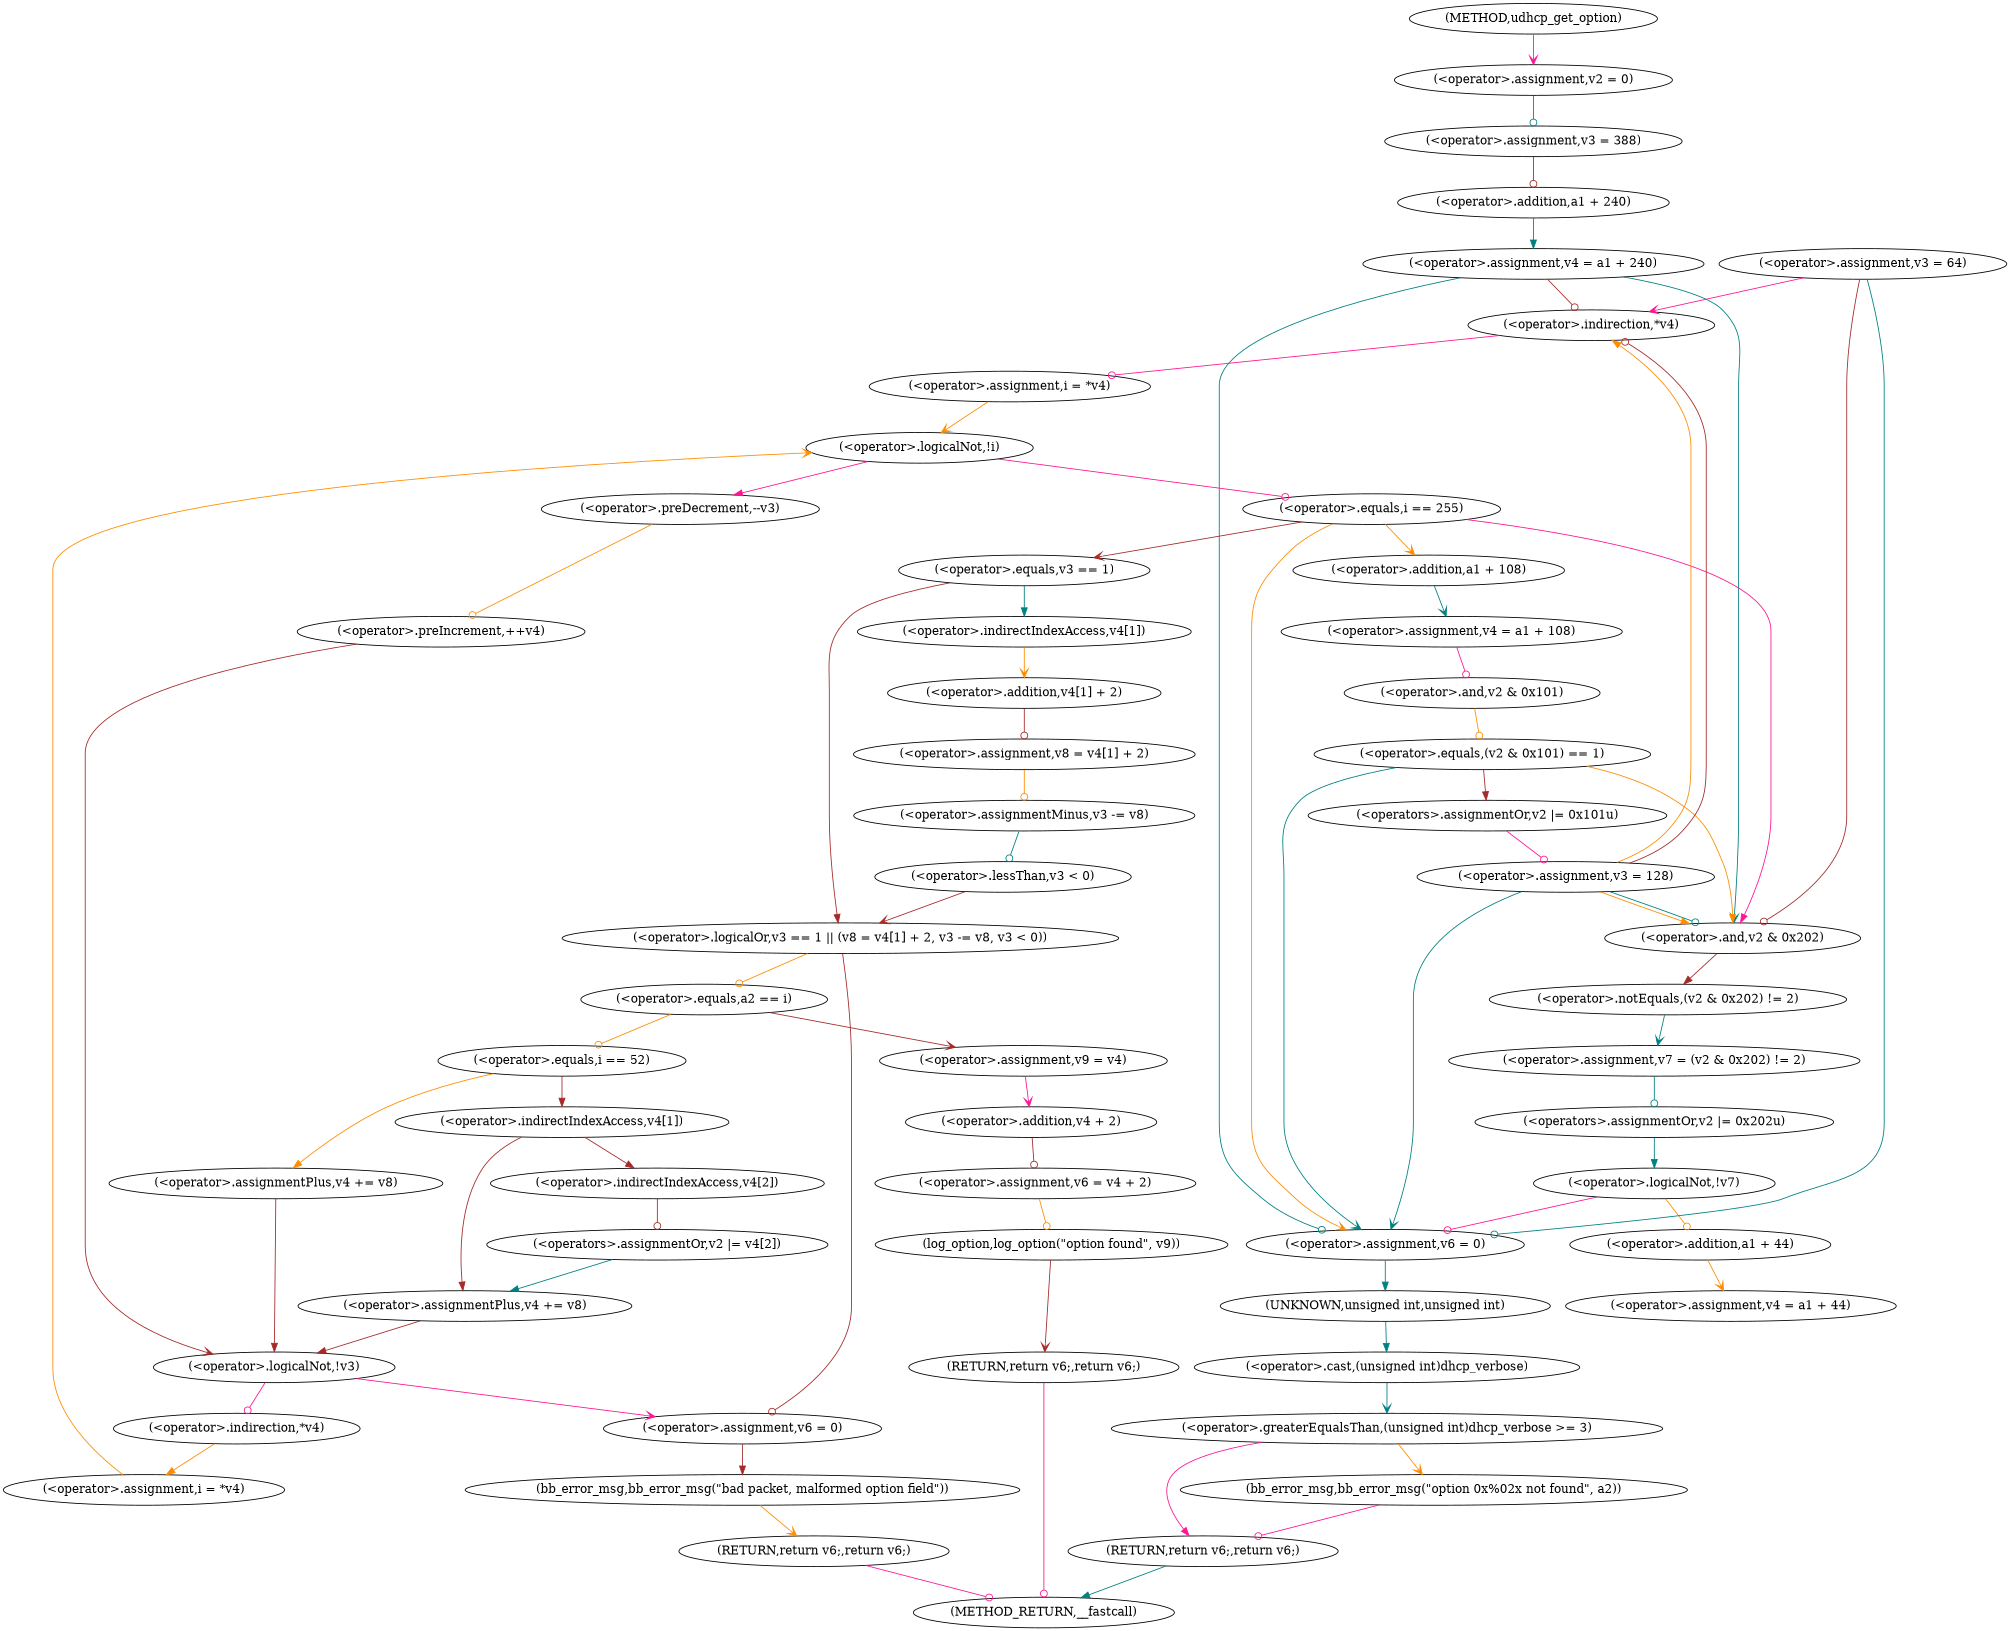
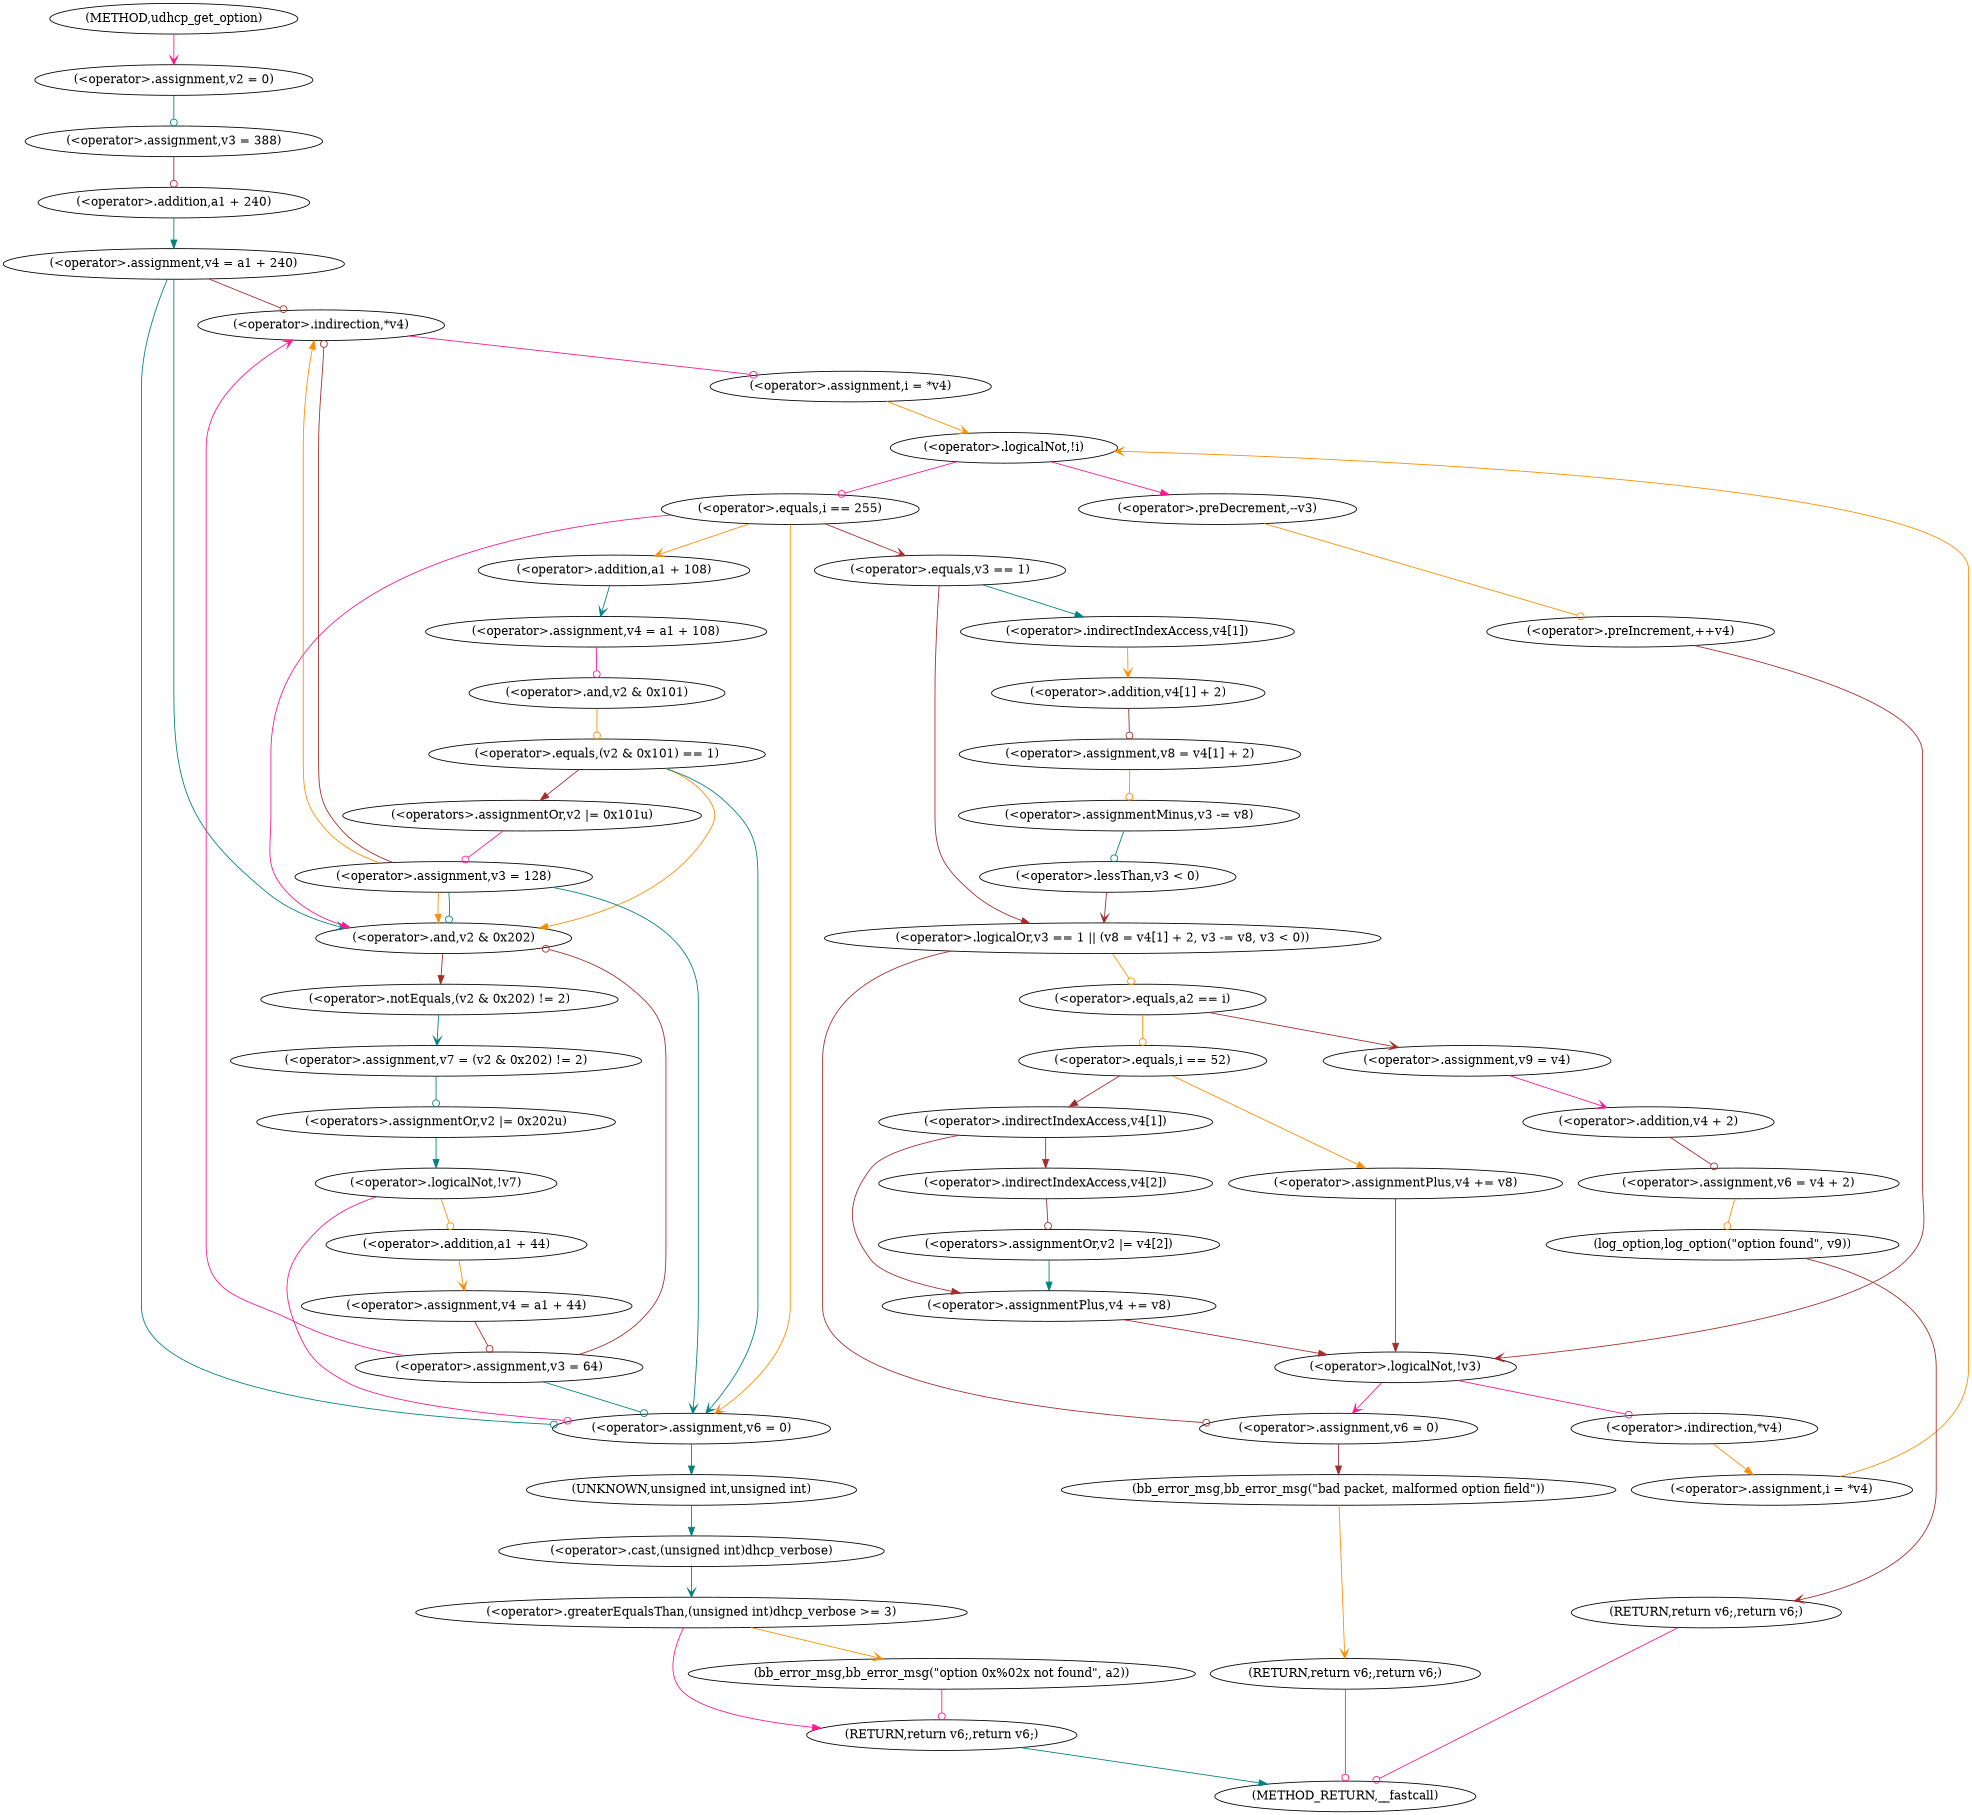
none -> (481, 1334)
